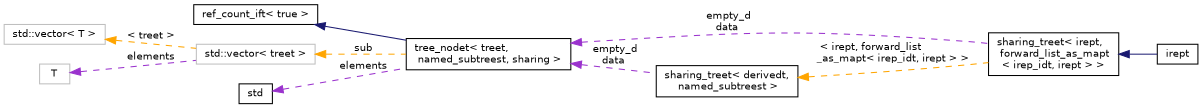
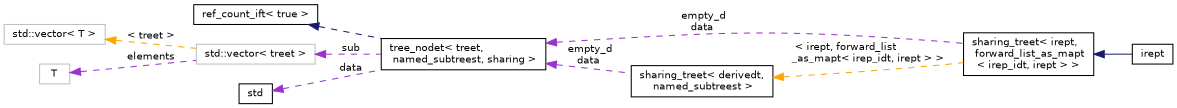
(365, 33) -> (350, 33)
(366, 54) -> (353, 54)
(362, 66) -> (349, 68)
